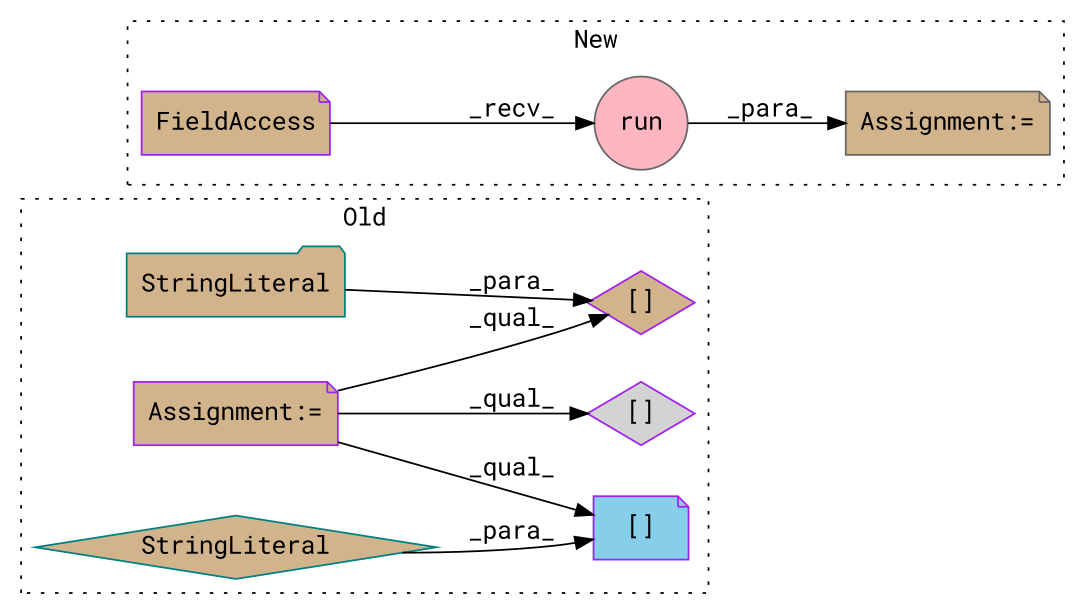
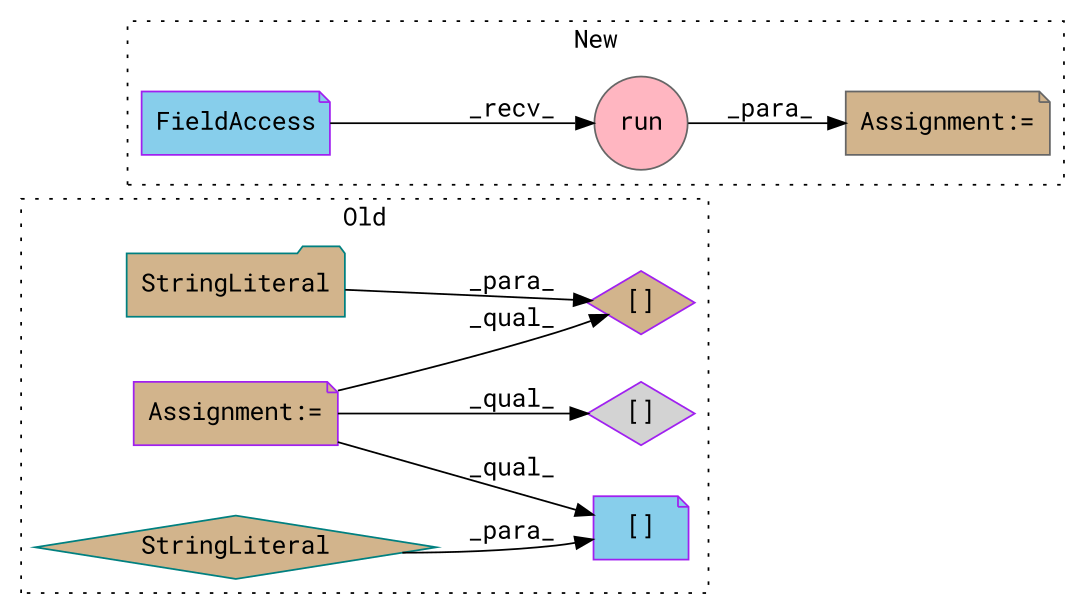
(236, 123) -> (236, 123)
